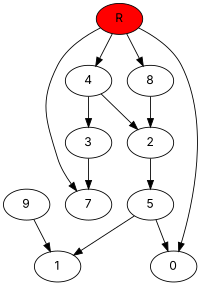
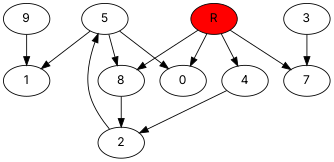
none -> (112, 46)
(89, 108) -> none
